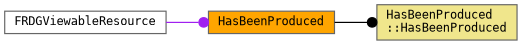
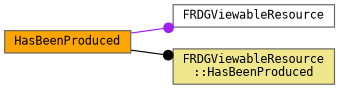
(182, 22) -> (147, 31)
(447, 22) -> (254, 67)
